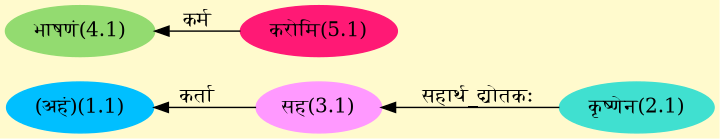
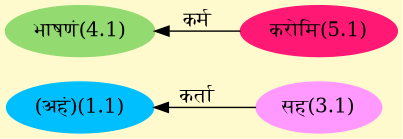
(637, 107) -> none
